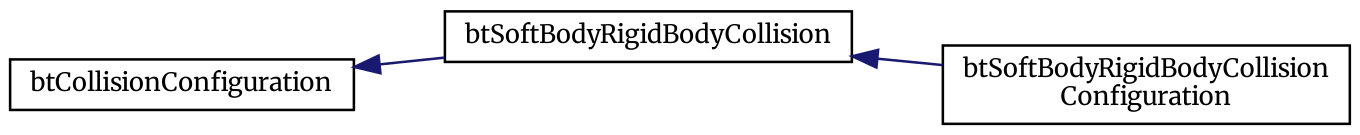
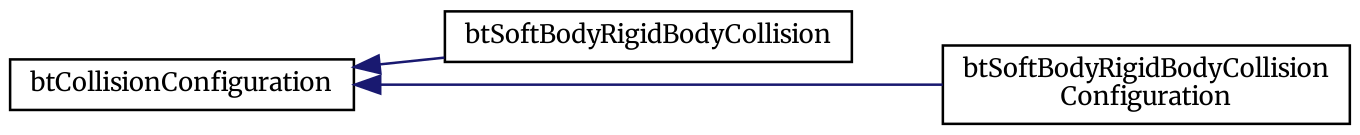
(910, 62) -> (662, 85)
